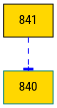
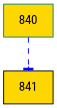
(28, 52) -> (28, 52)
